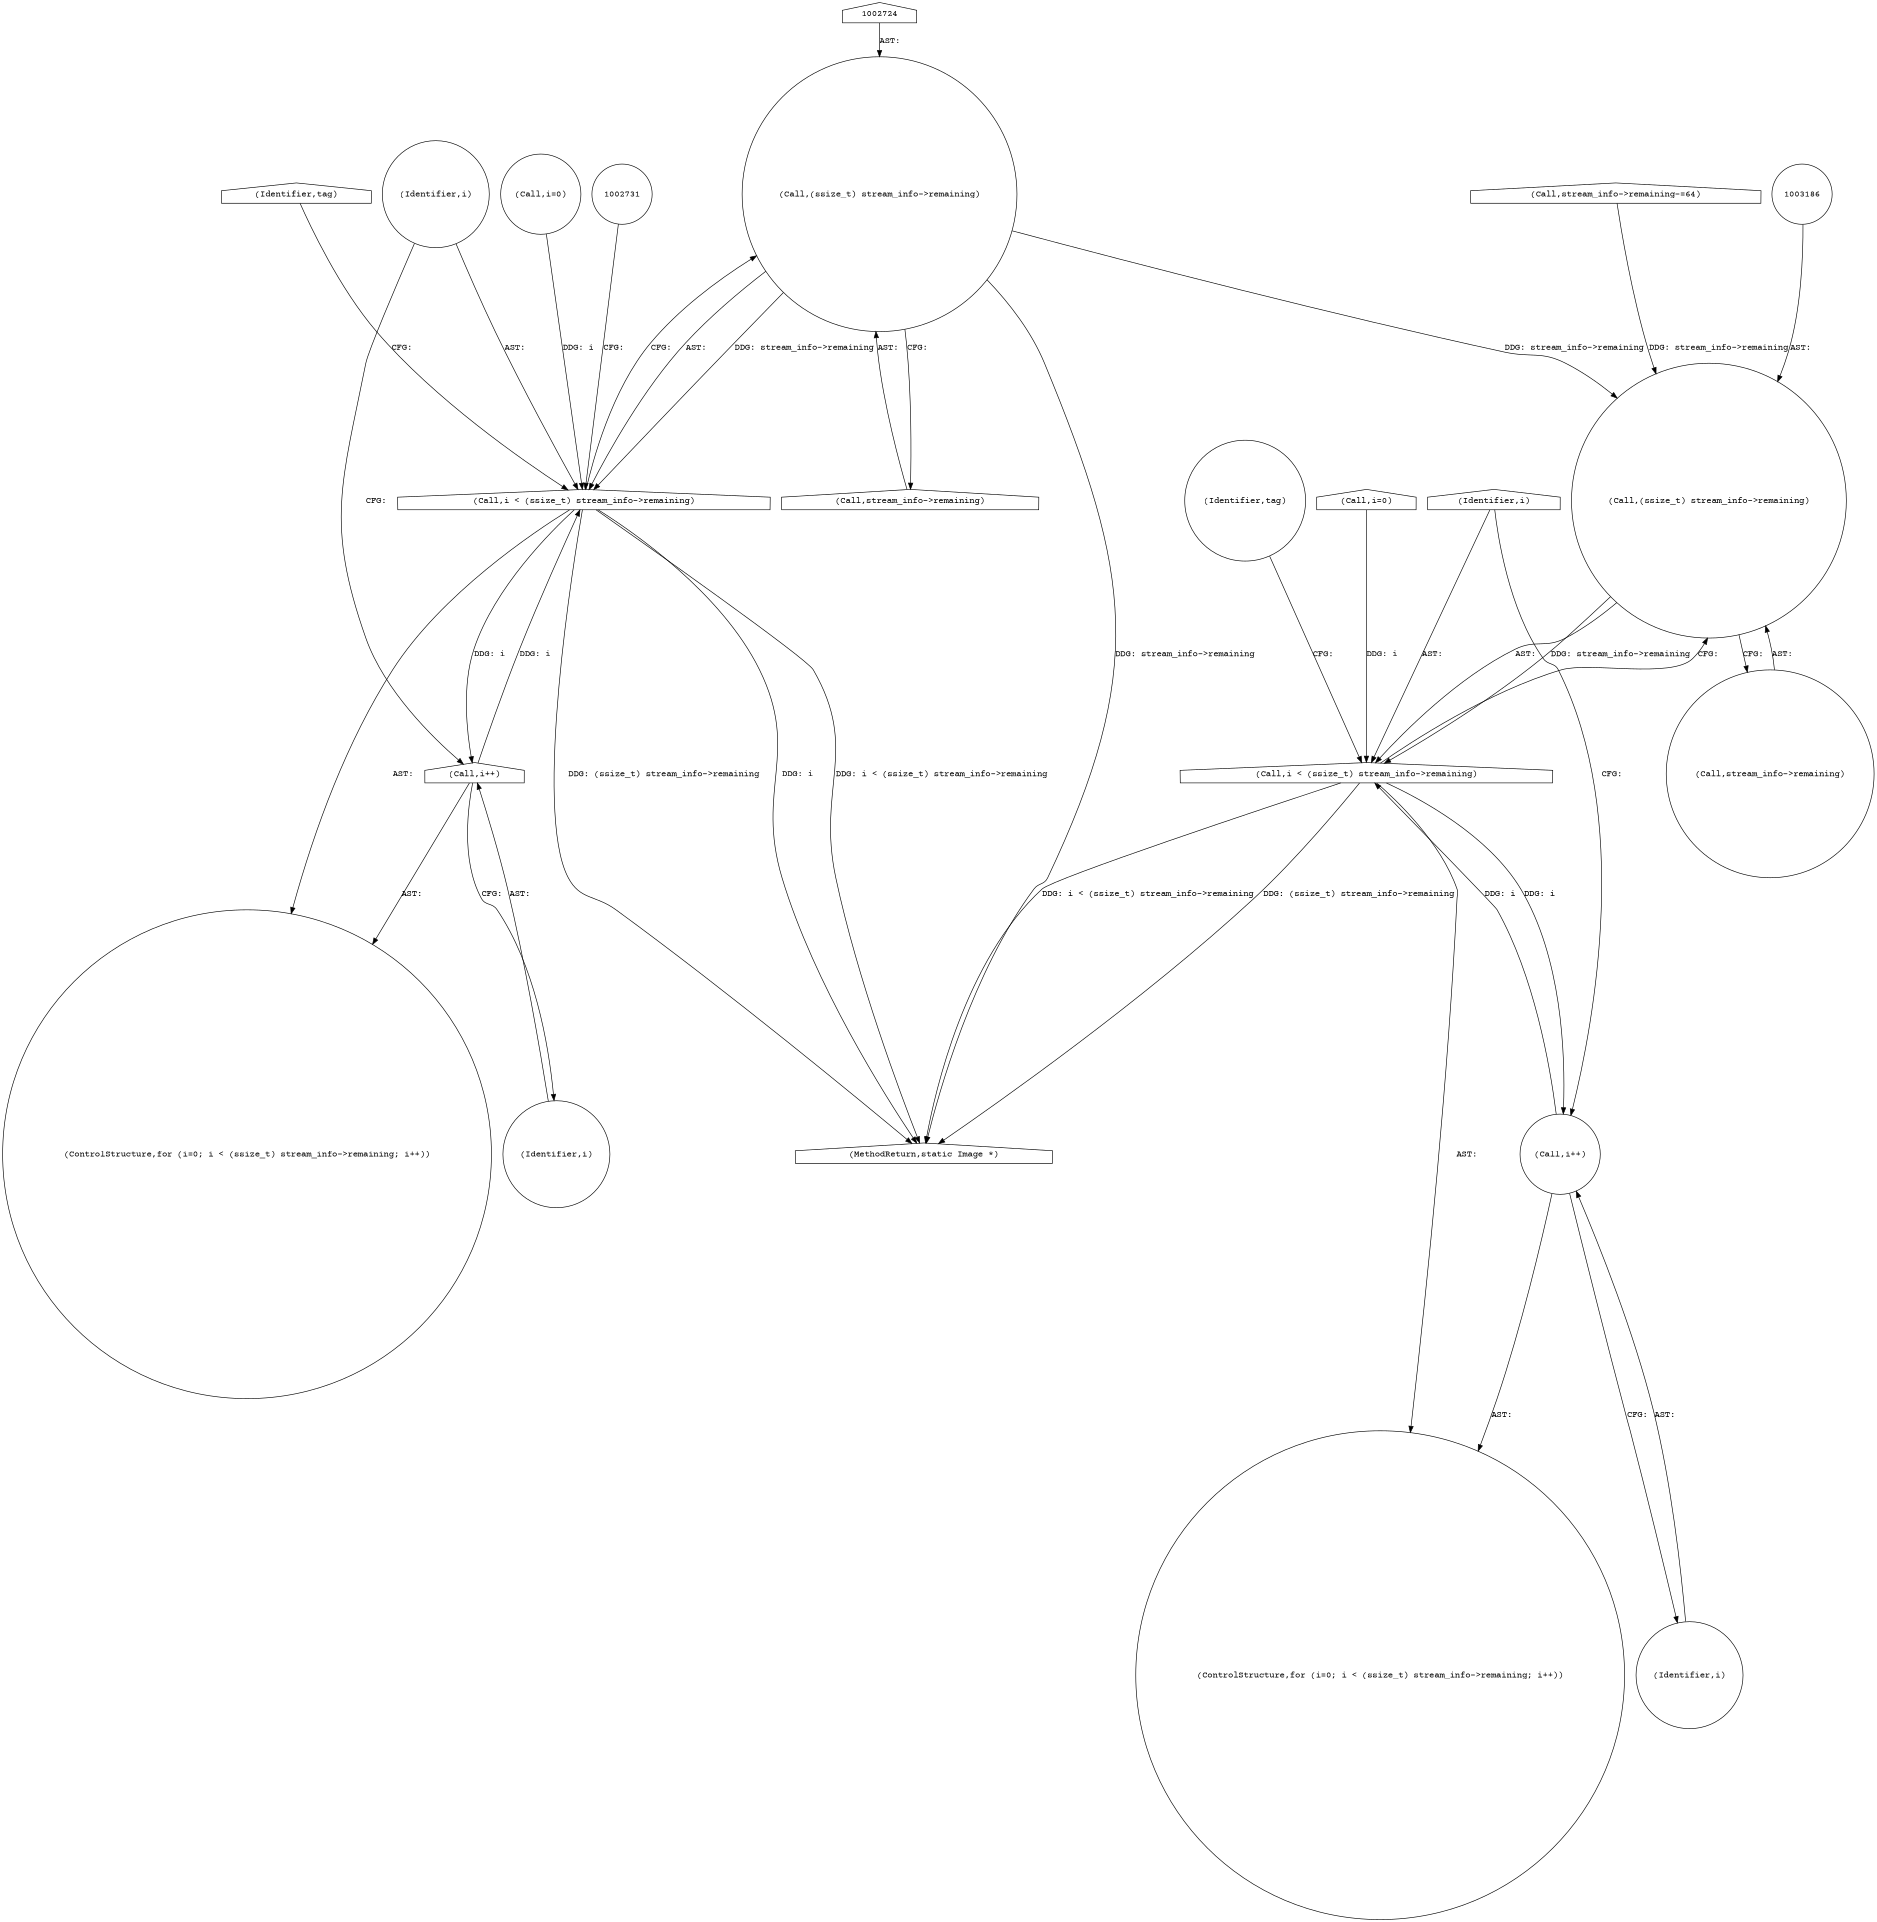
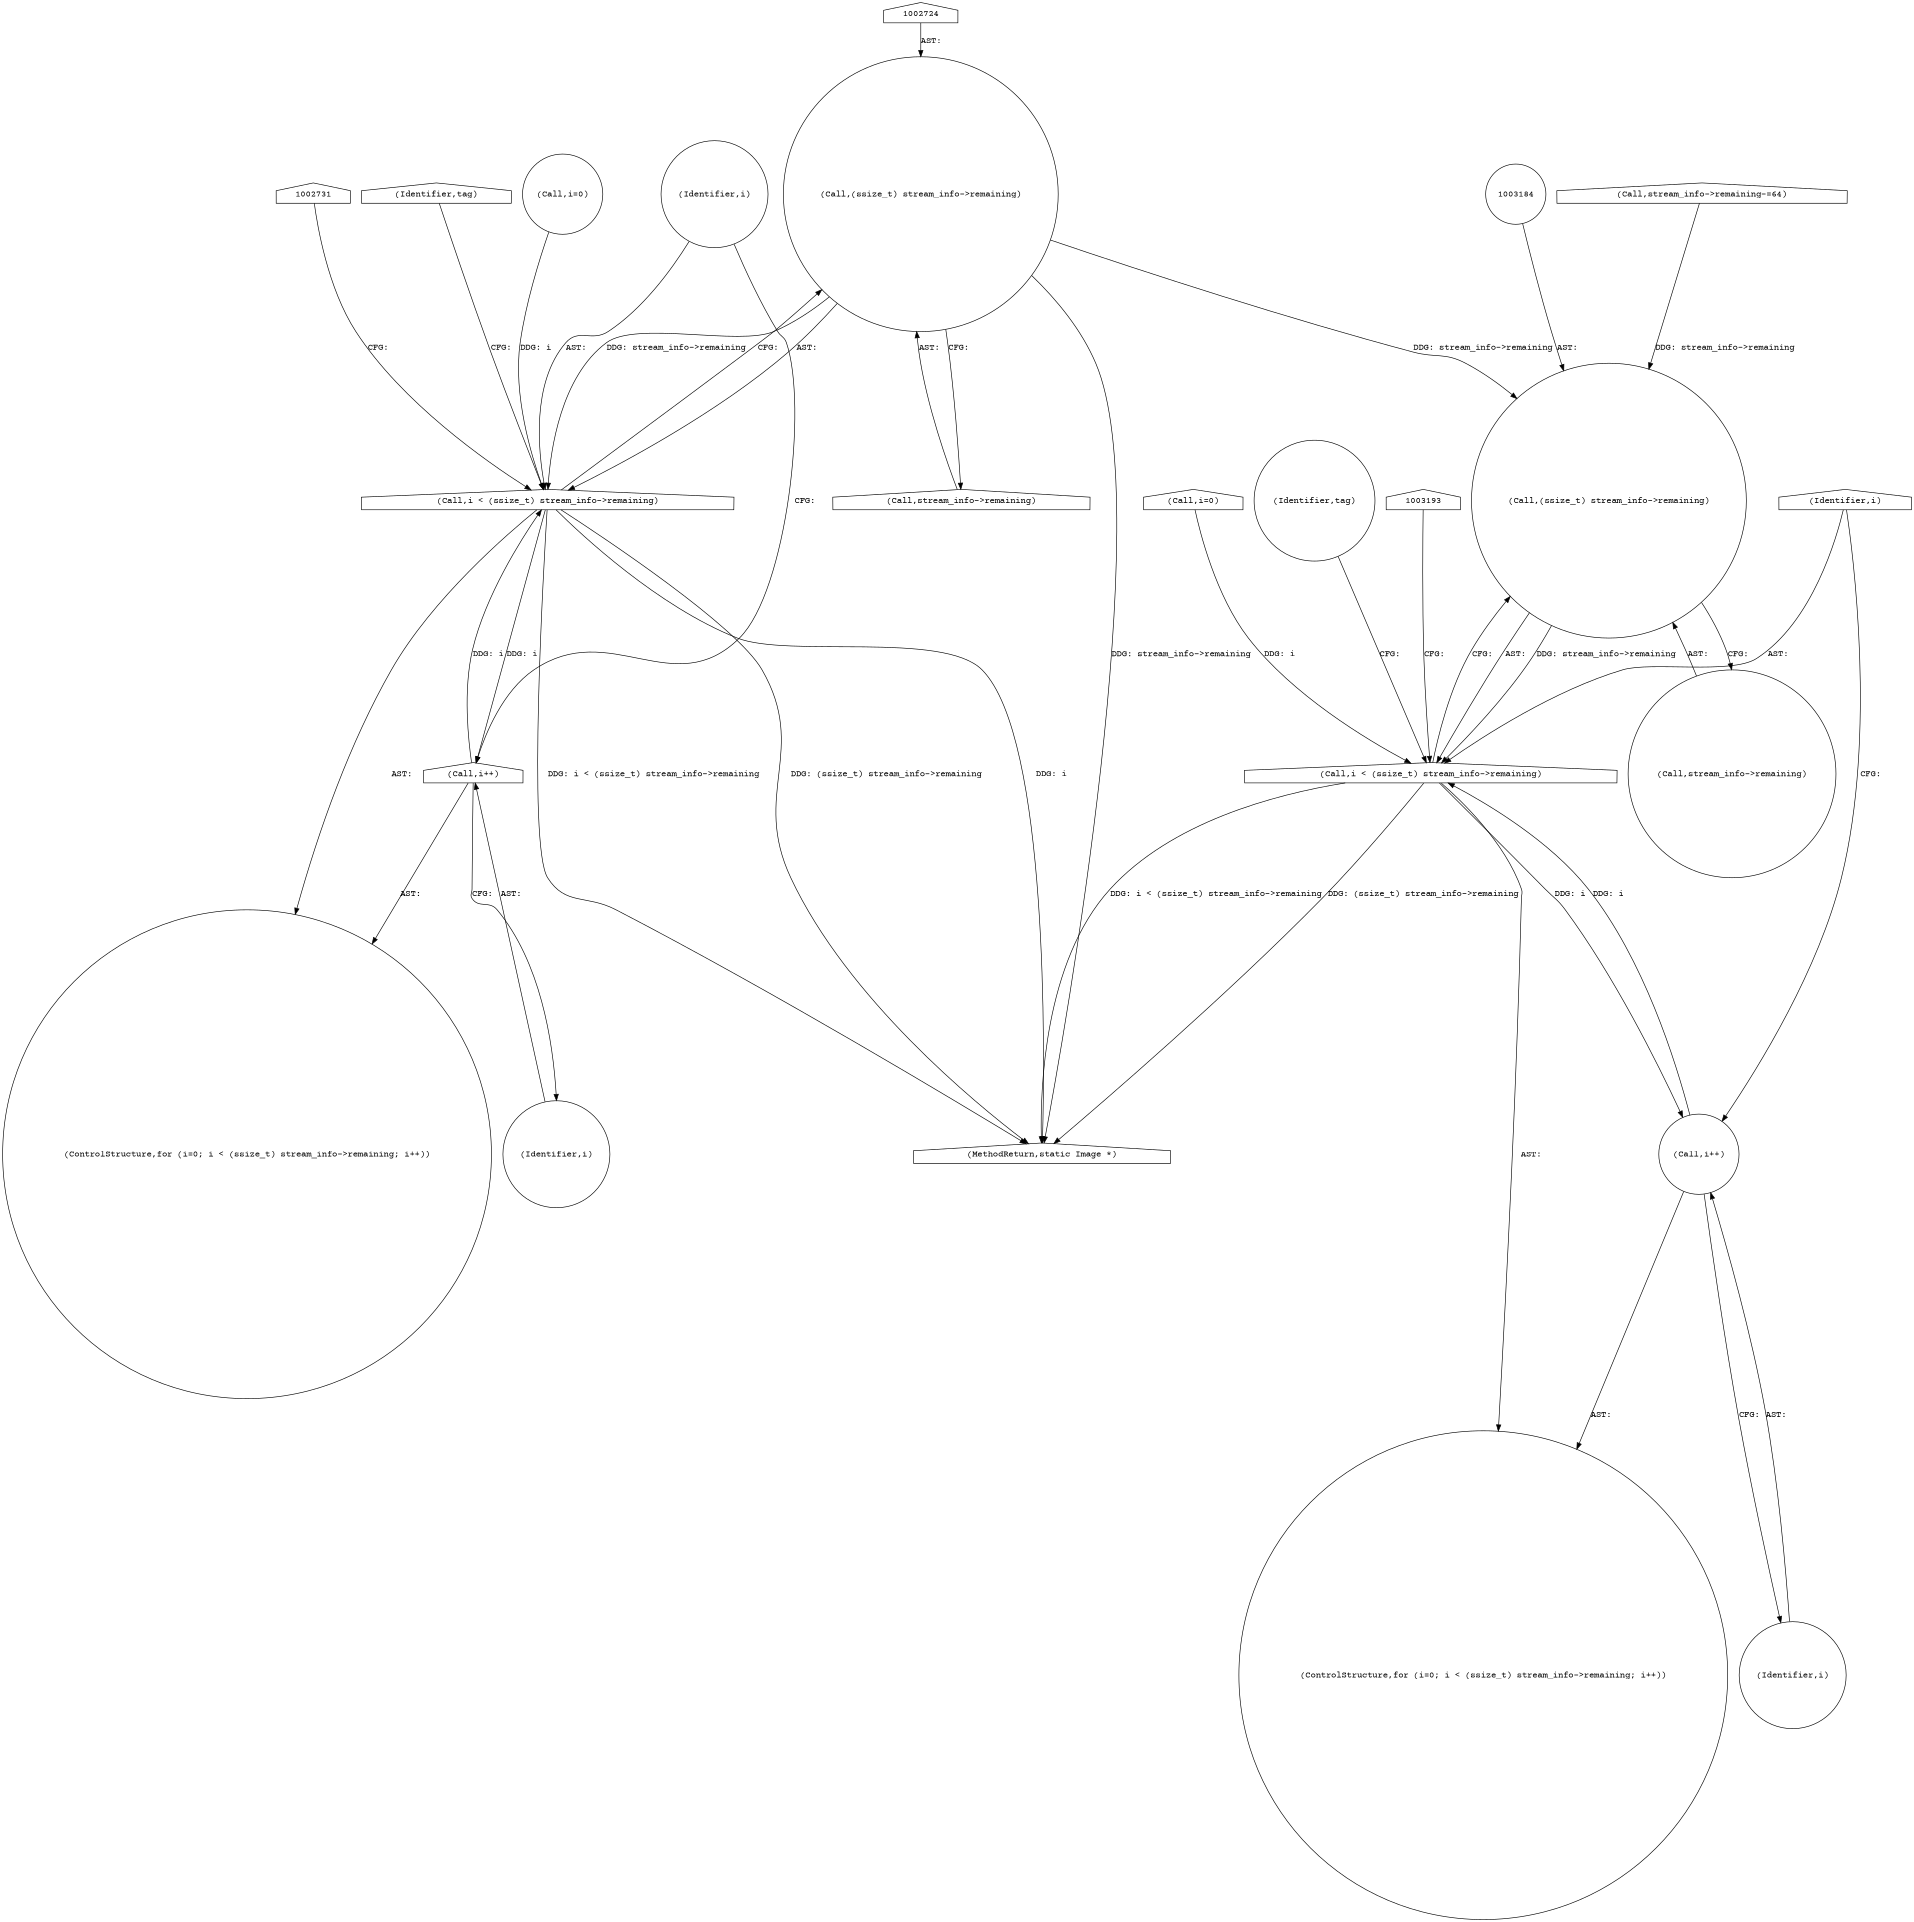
(622, 194) -> (313, 194)
(1802, 194) -> (1516, 194)
none -> (1423, 501)
